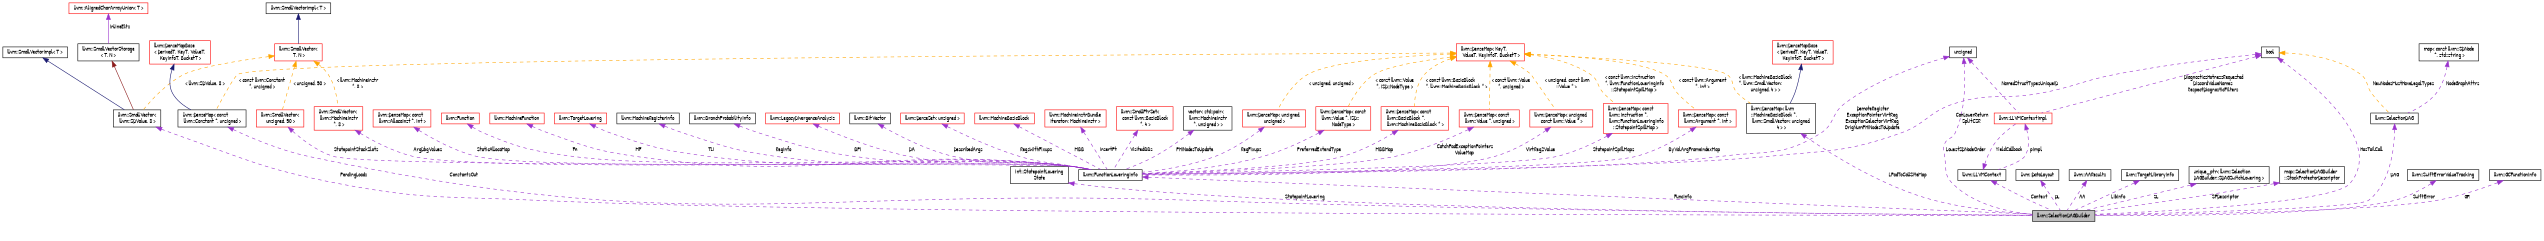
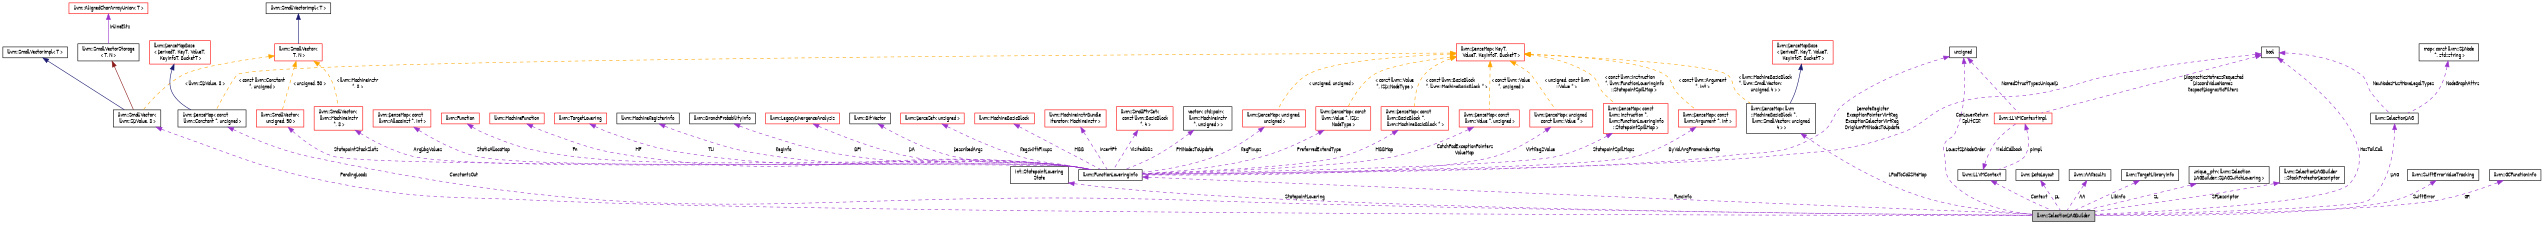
(2347, 67) -> (2347, 67)
(2312, 175) -> (2312, 175)
